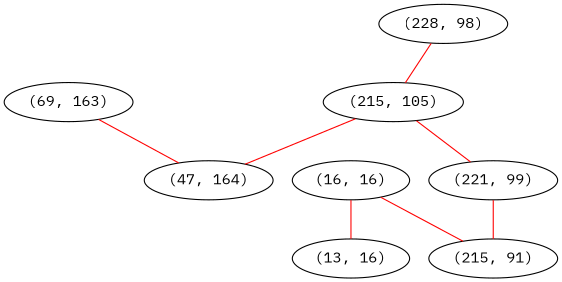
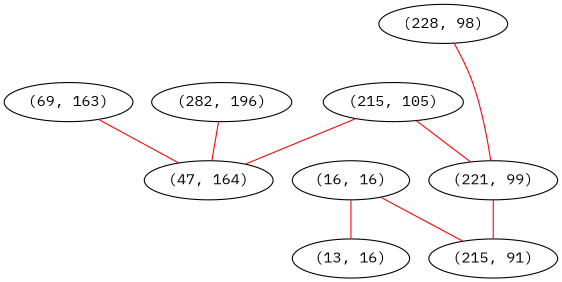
(418, 63) -> (478, 100)
none -> (222, 102)
